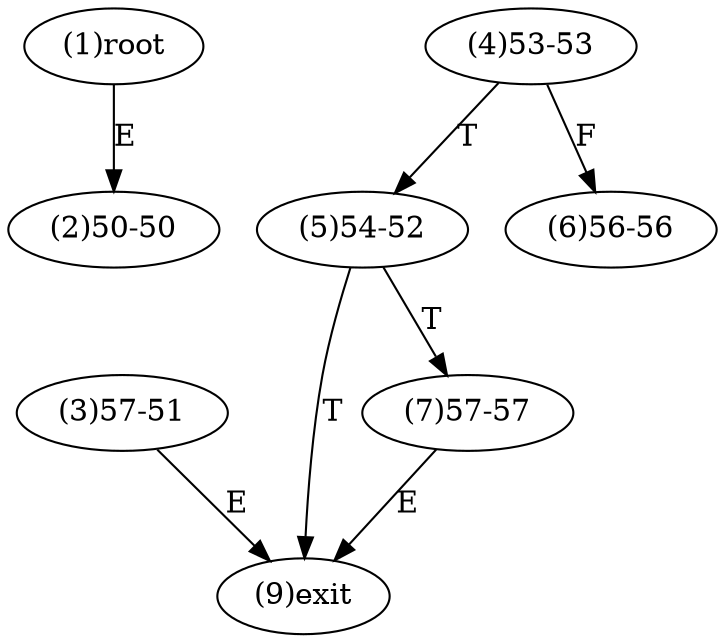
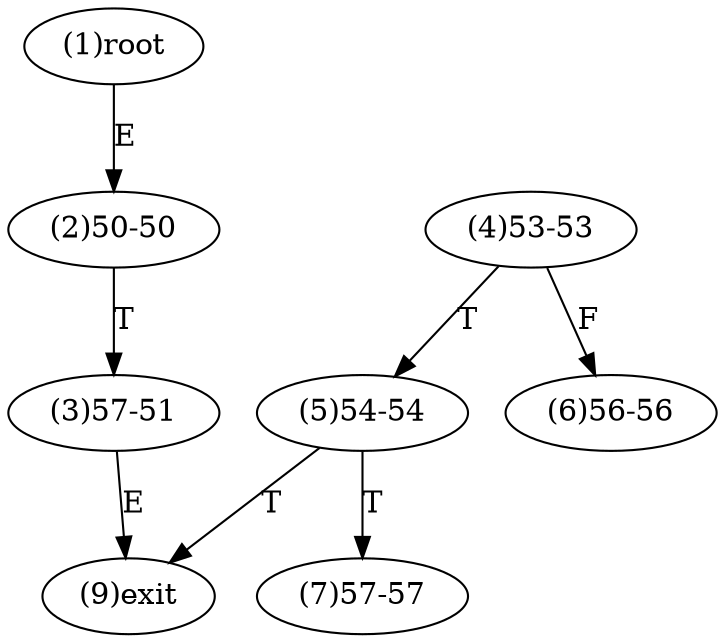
(362, 230) -> (362, 413)
none -> (114, 311)
(393, 497) -> none
